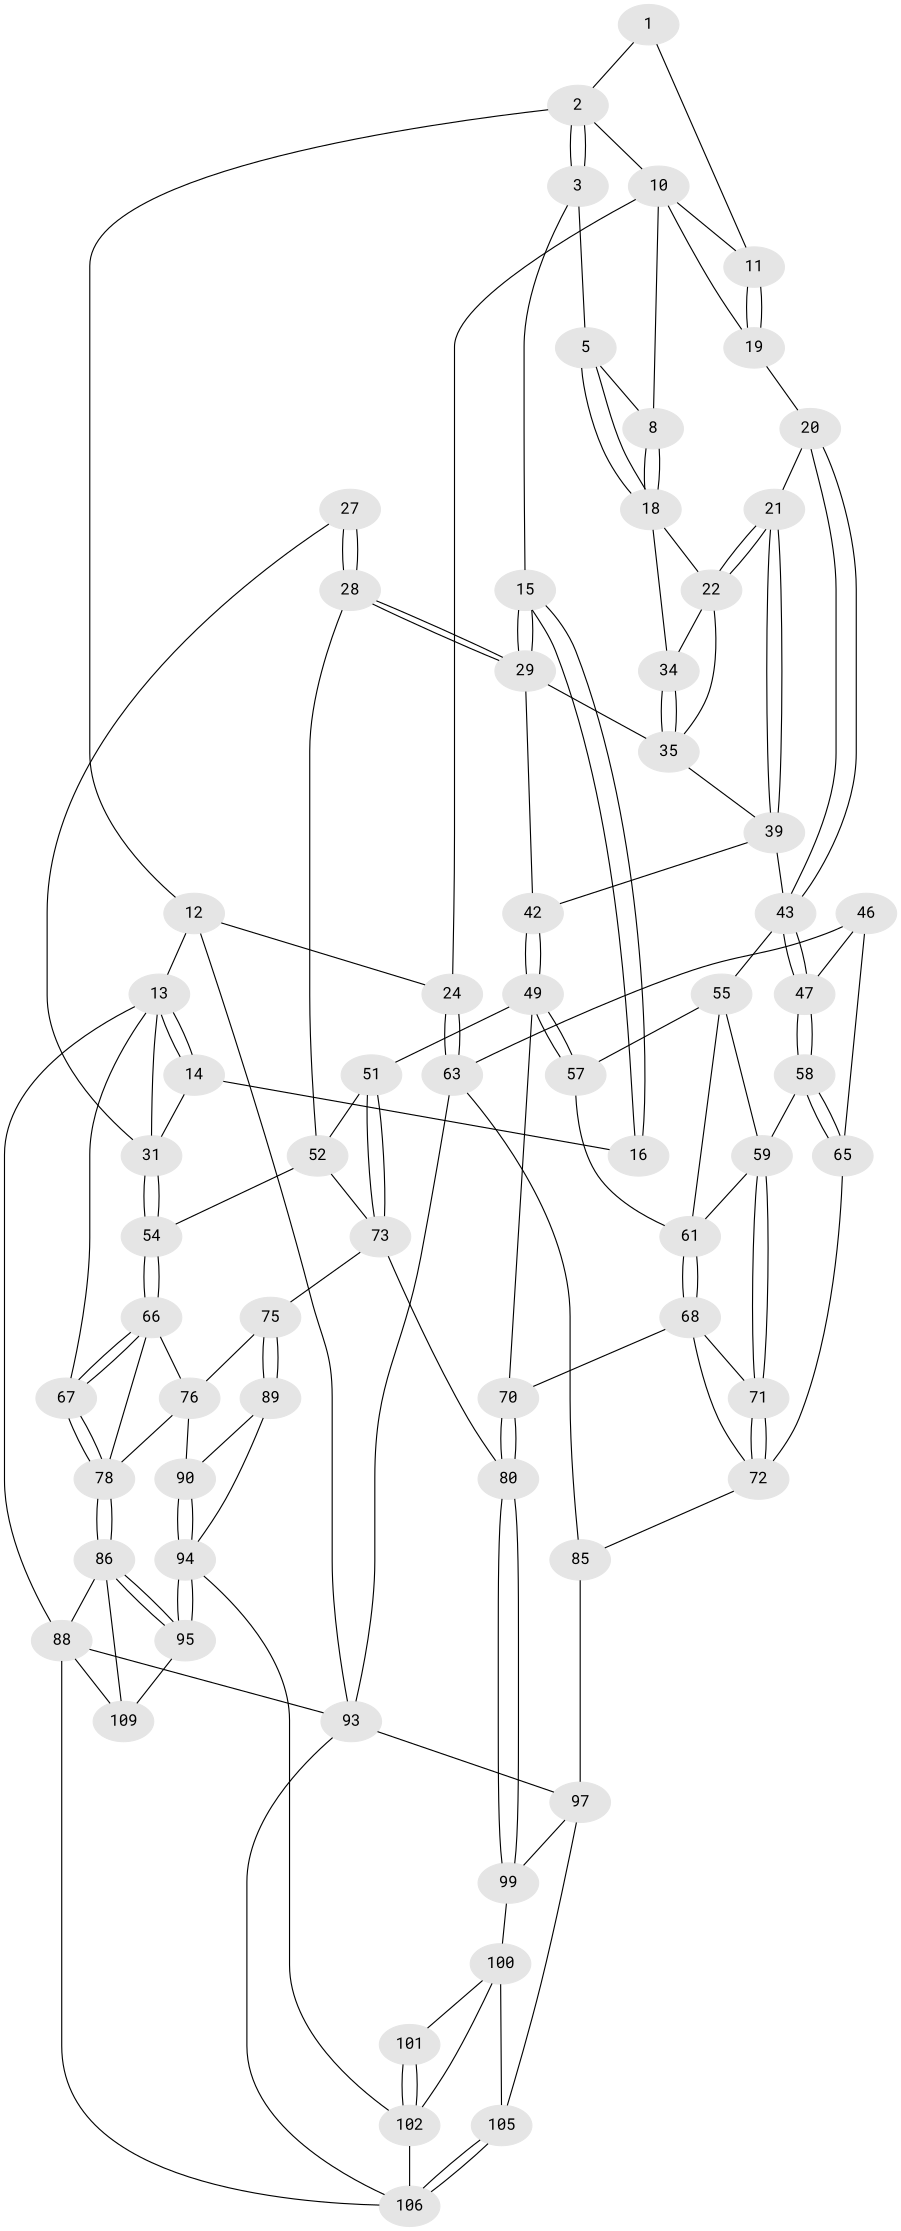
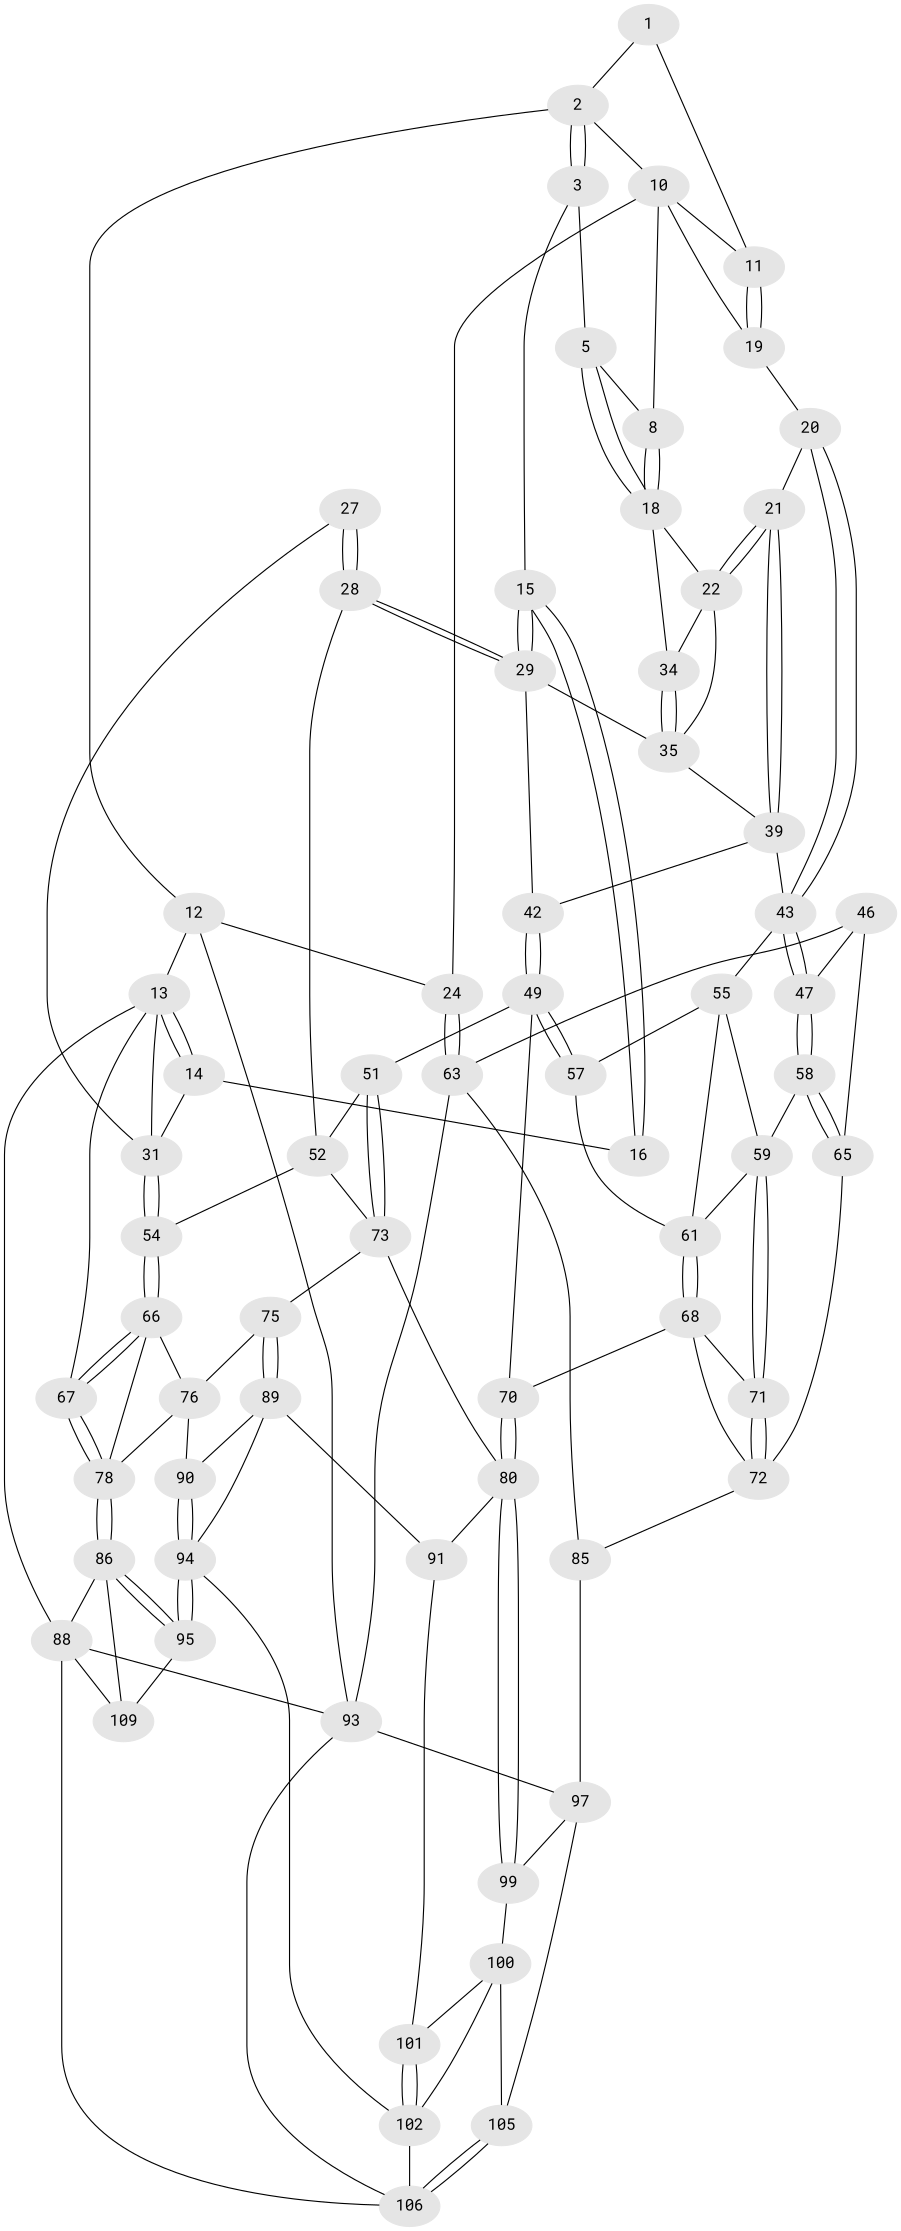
none -> (437, 1560)
